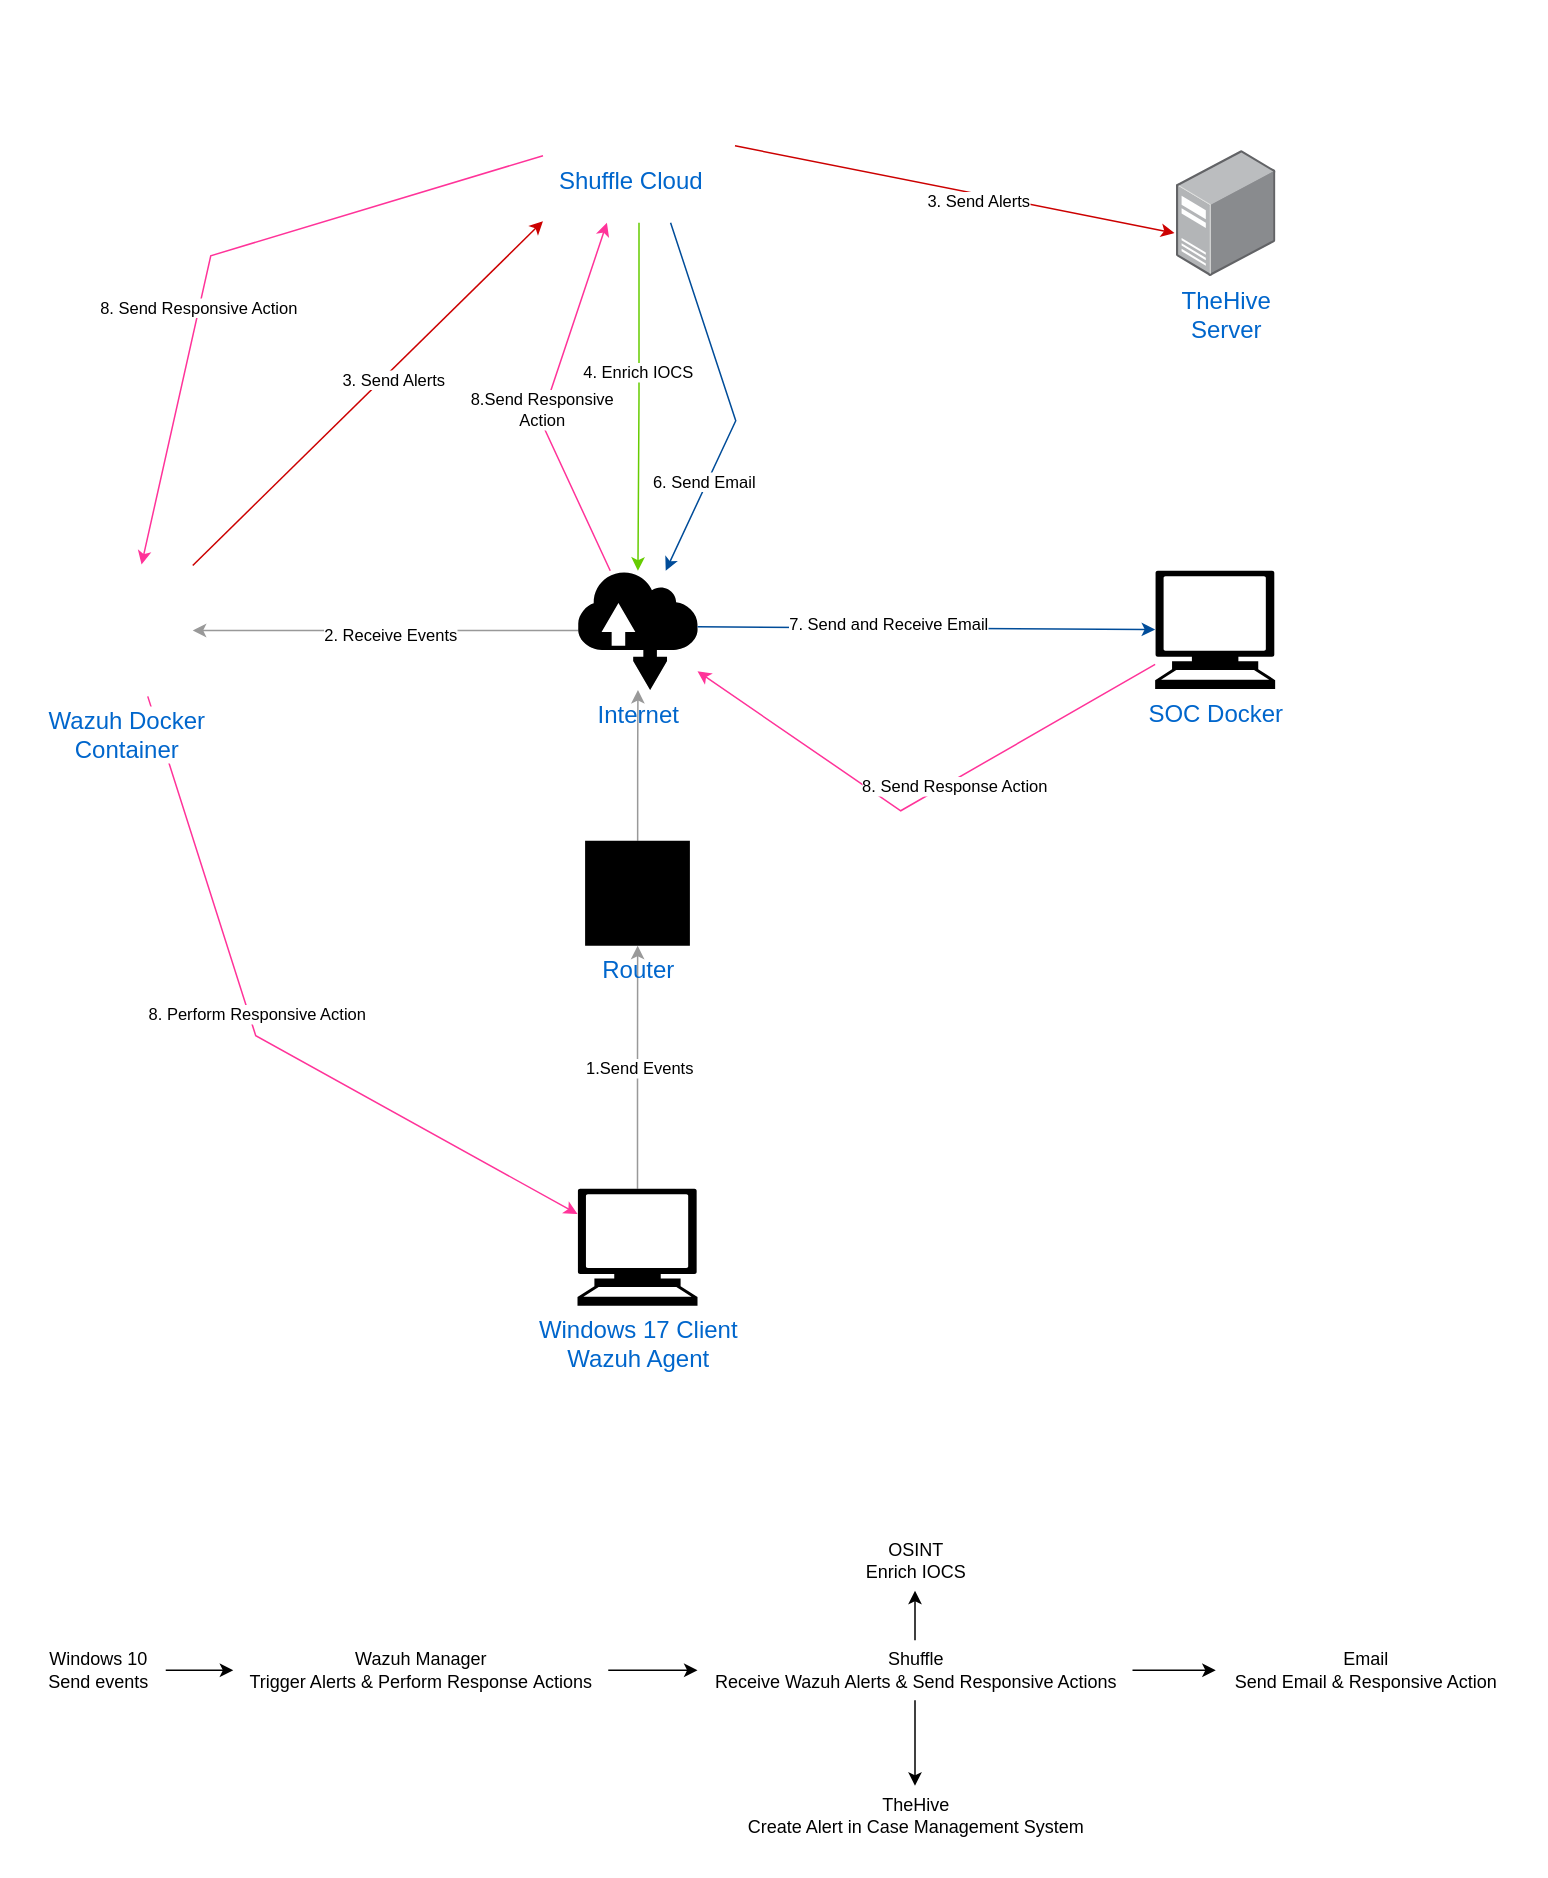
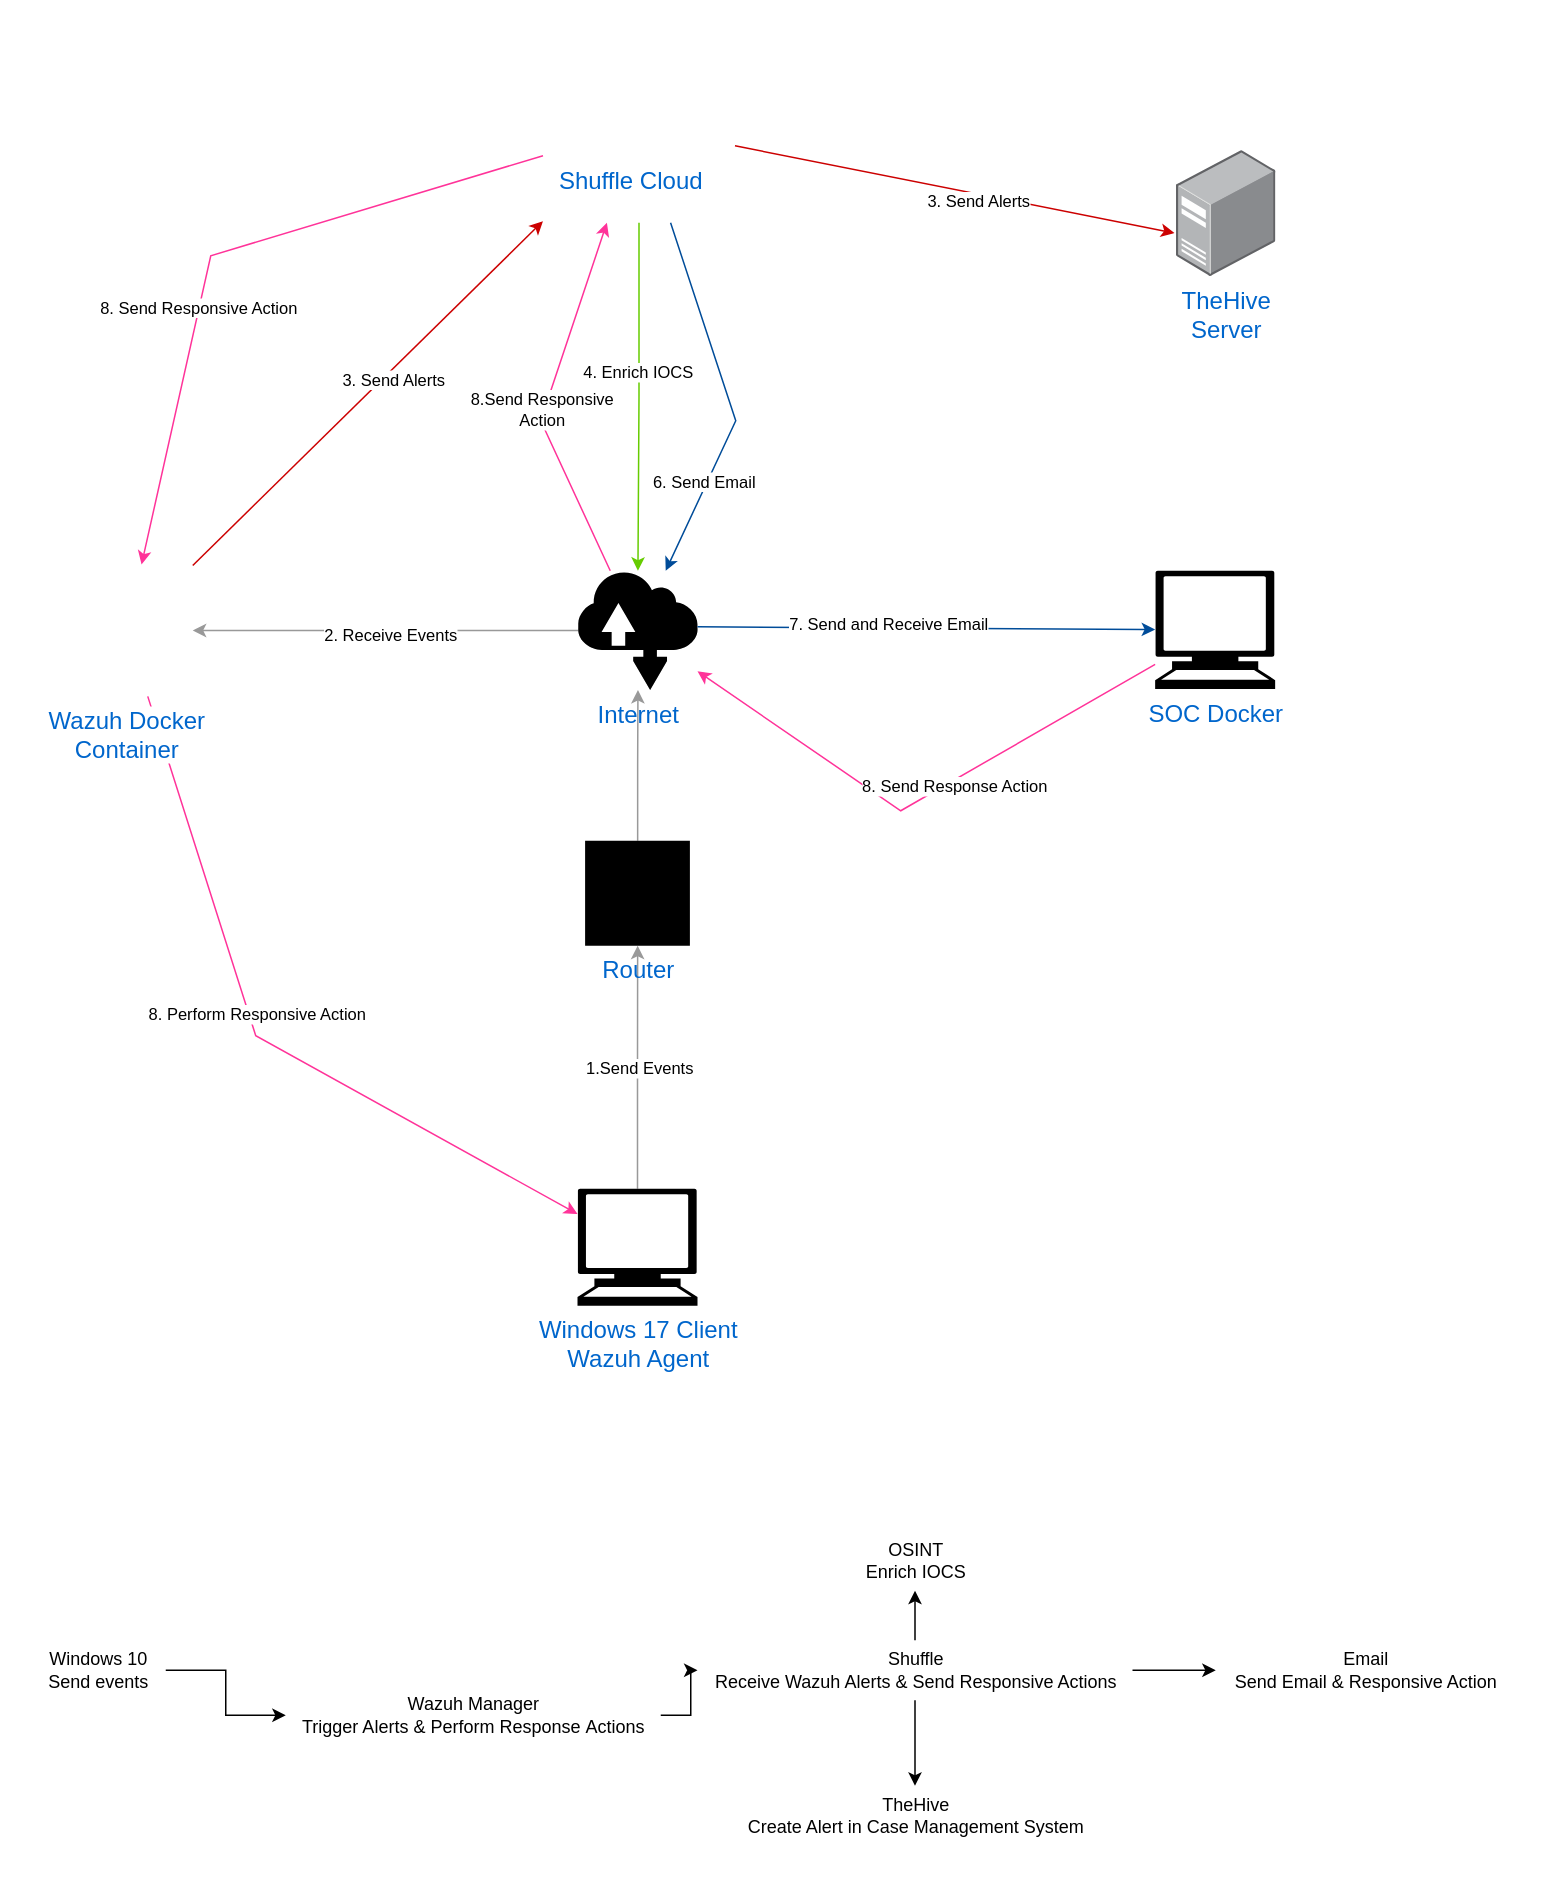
(421, 1670) -> (473, 1715)
